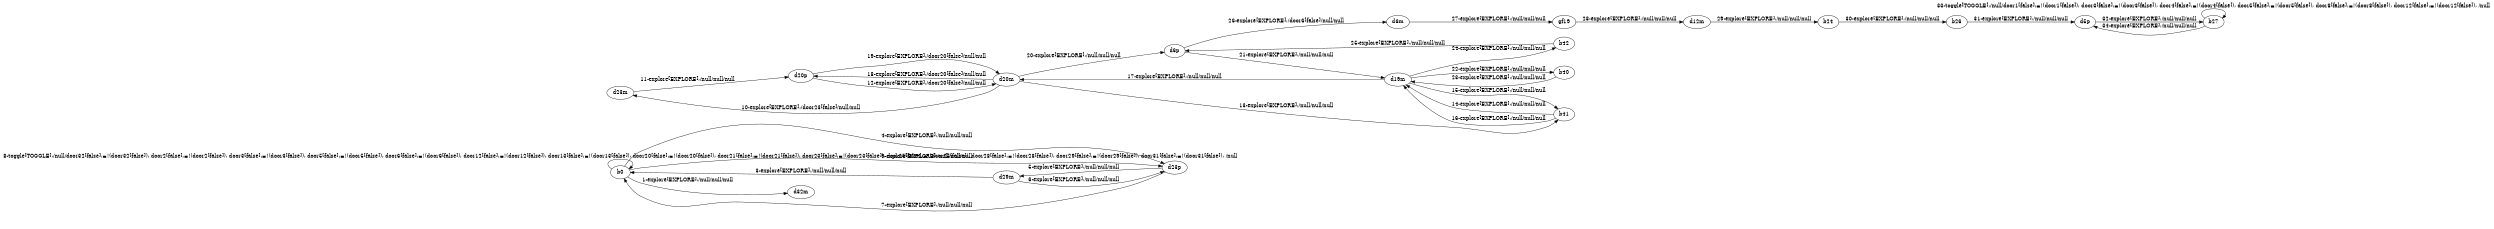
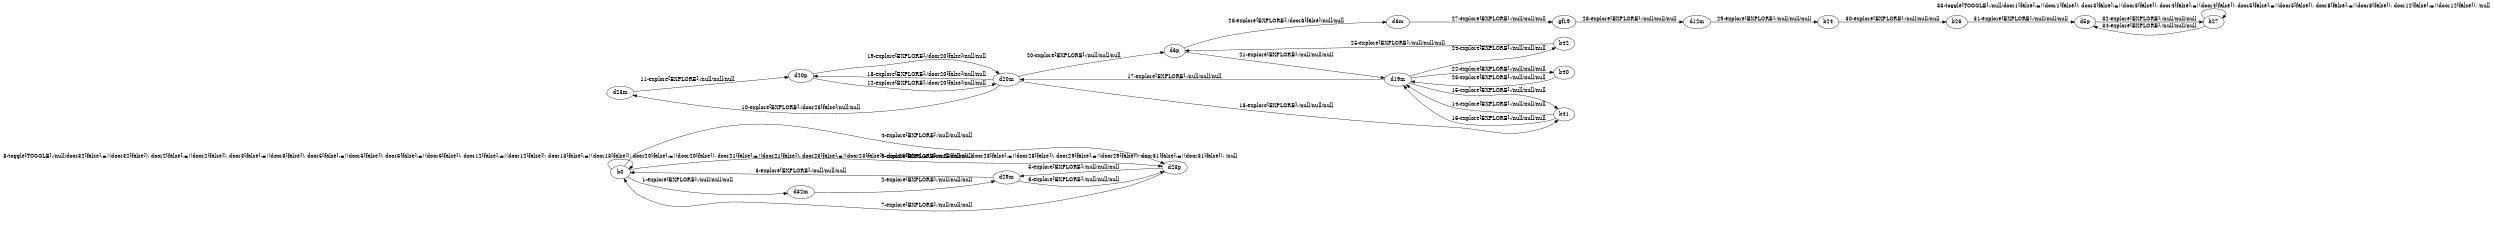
none -> (903, 191)
